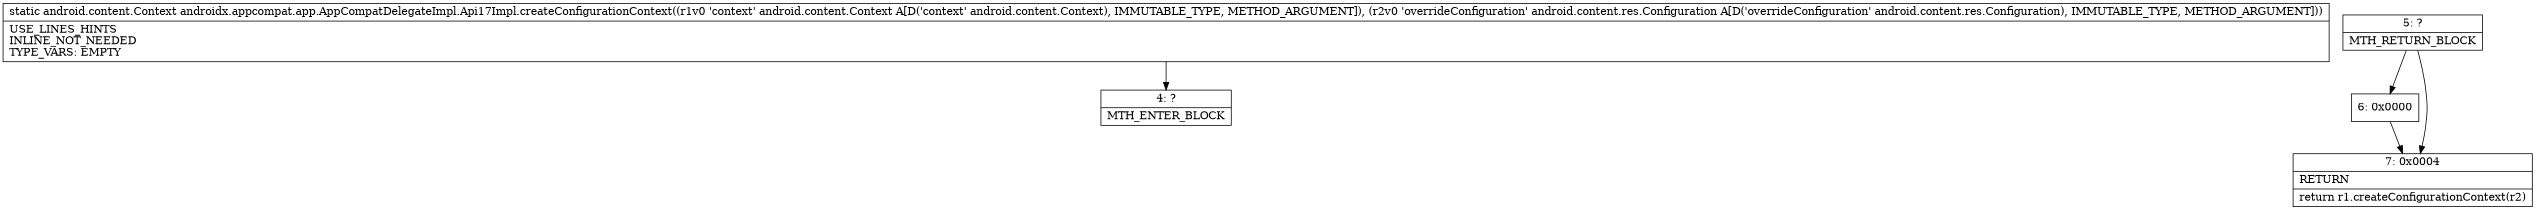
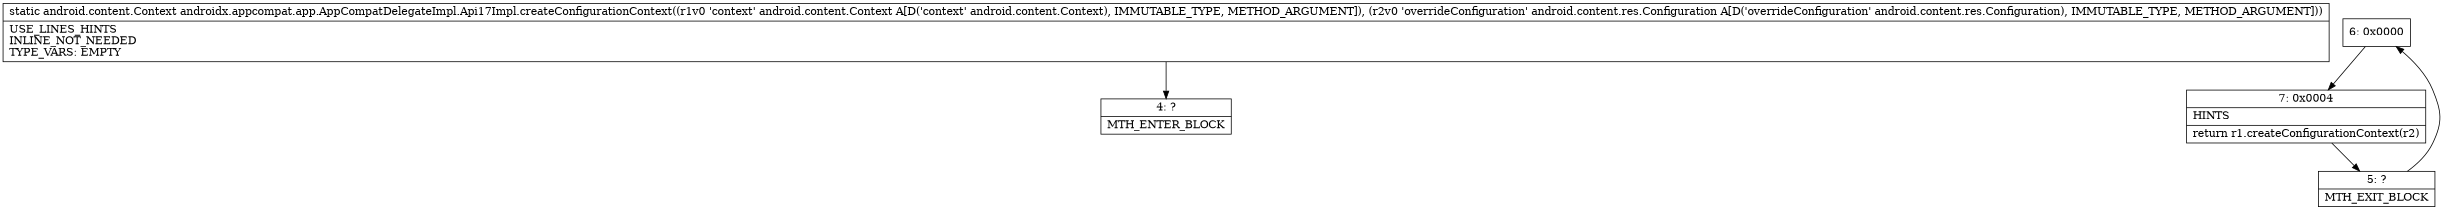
(2413, 41) -> (2377, 197)
(2427, 98) -> (2343, 154)
(2324, 180) -> (2211, 116)
